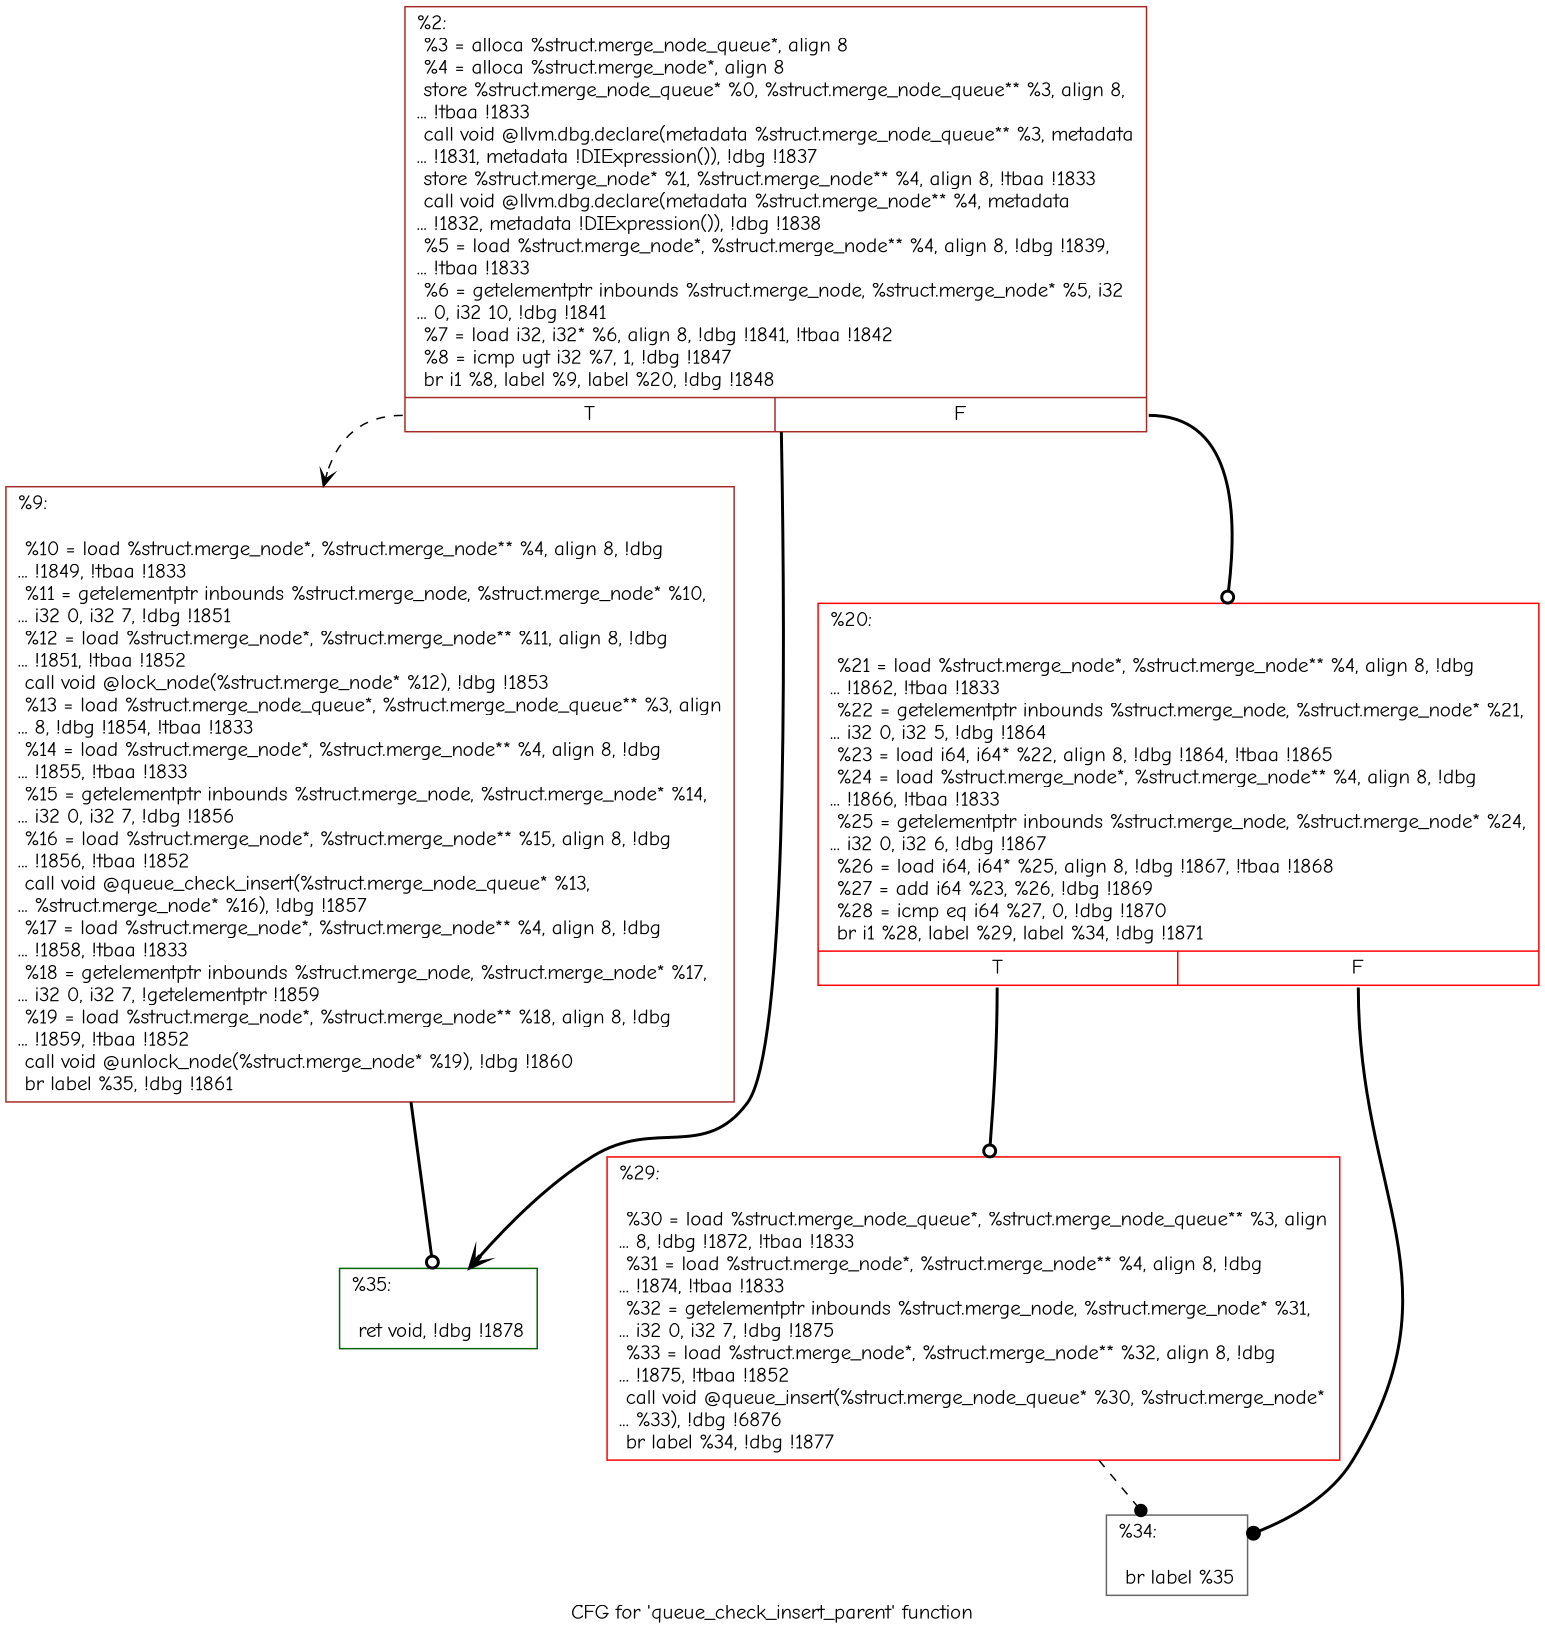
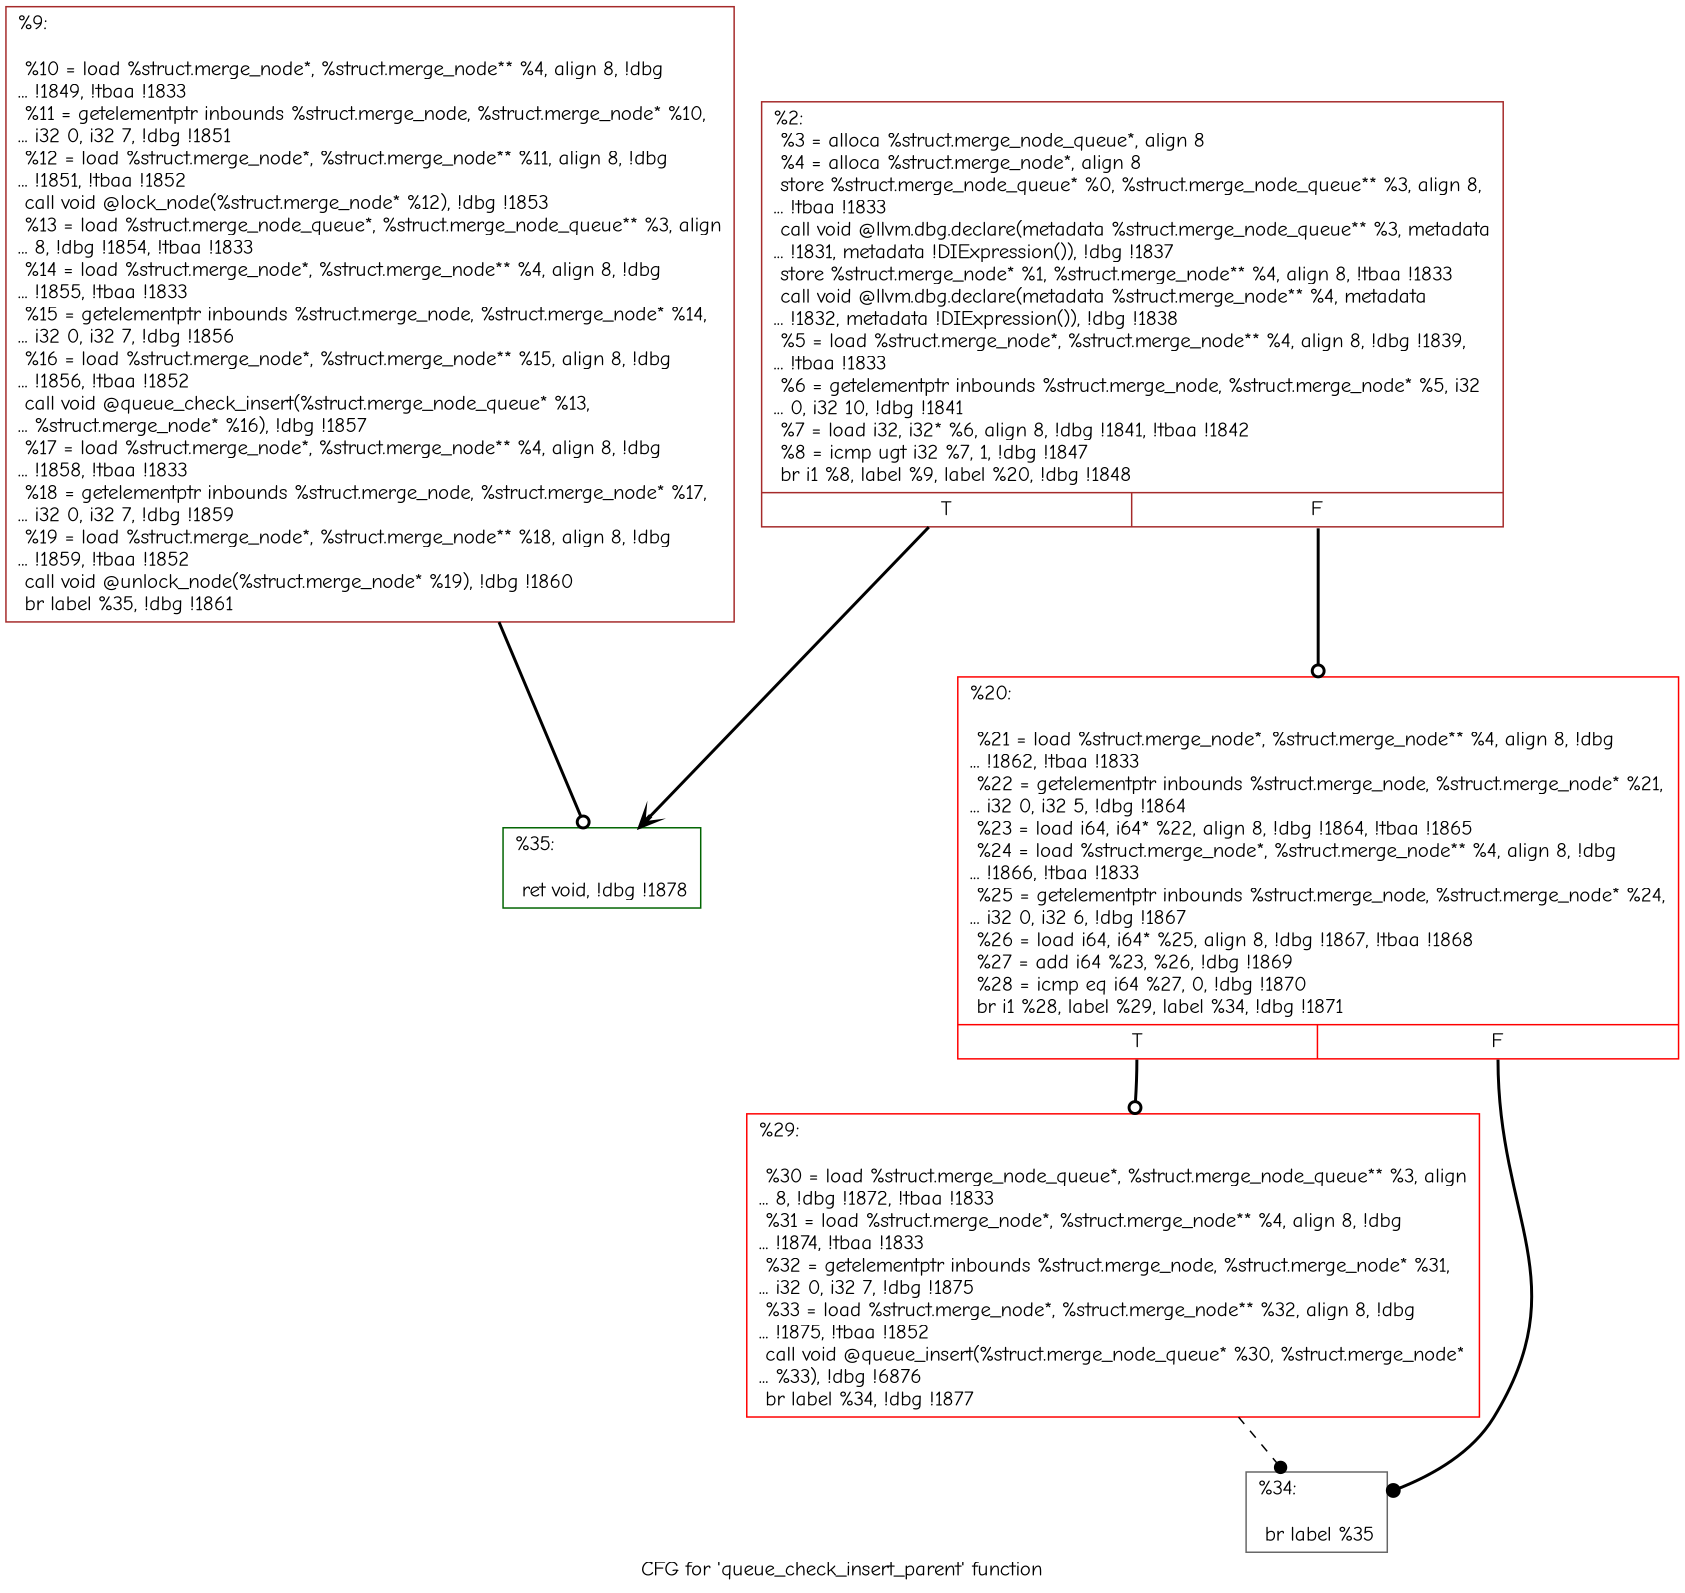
(355, 430) -> none
(169, 995) -> (126, 515)
